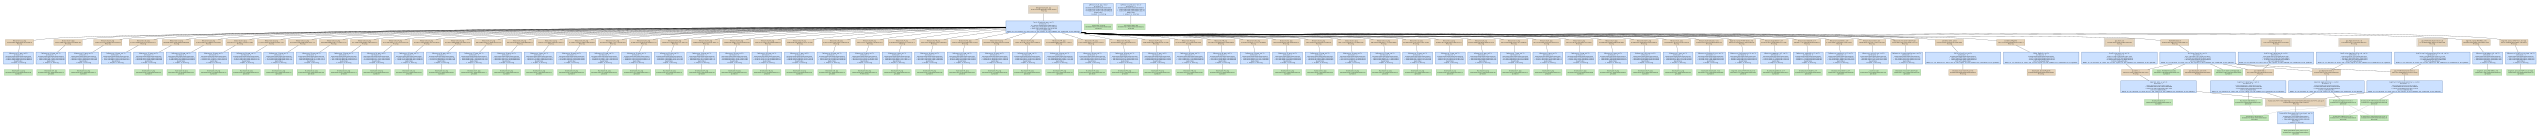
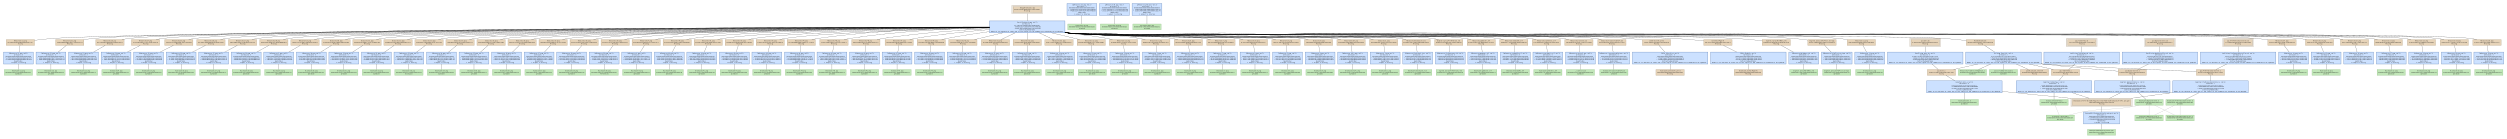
(1188, 42) -> none
